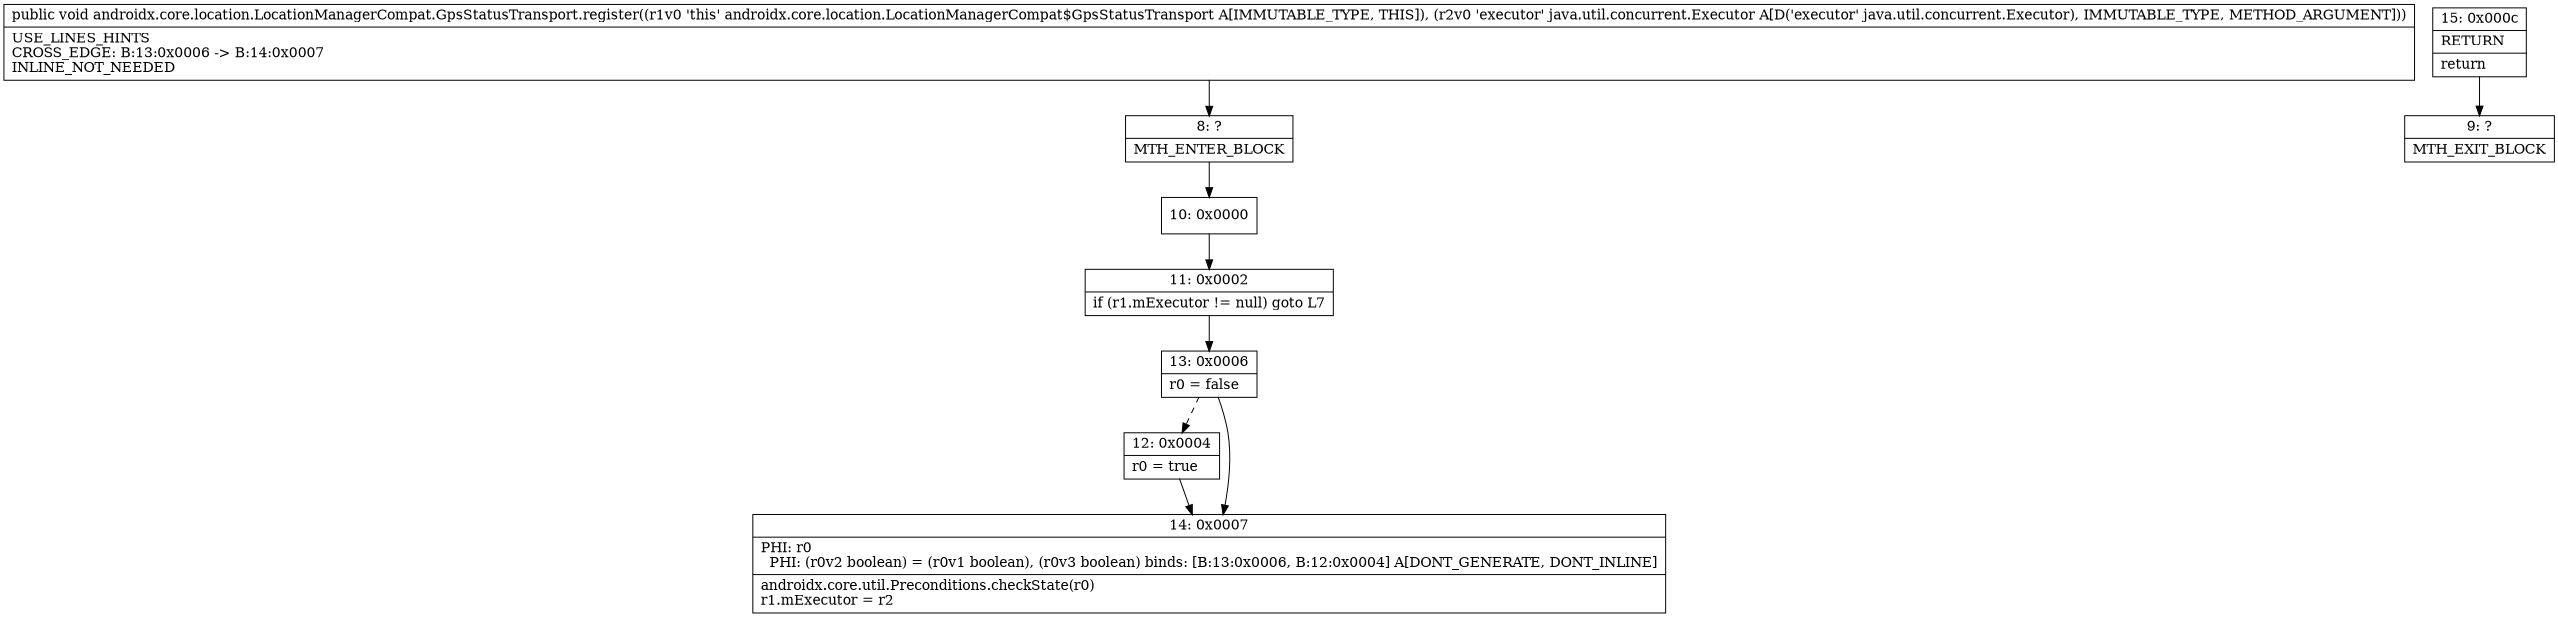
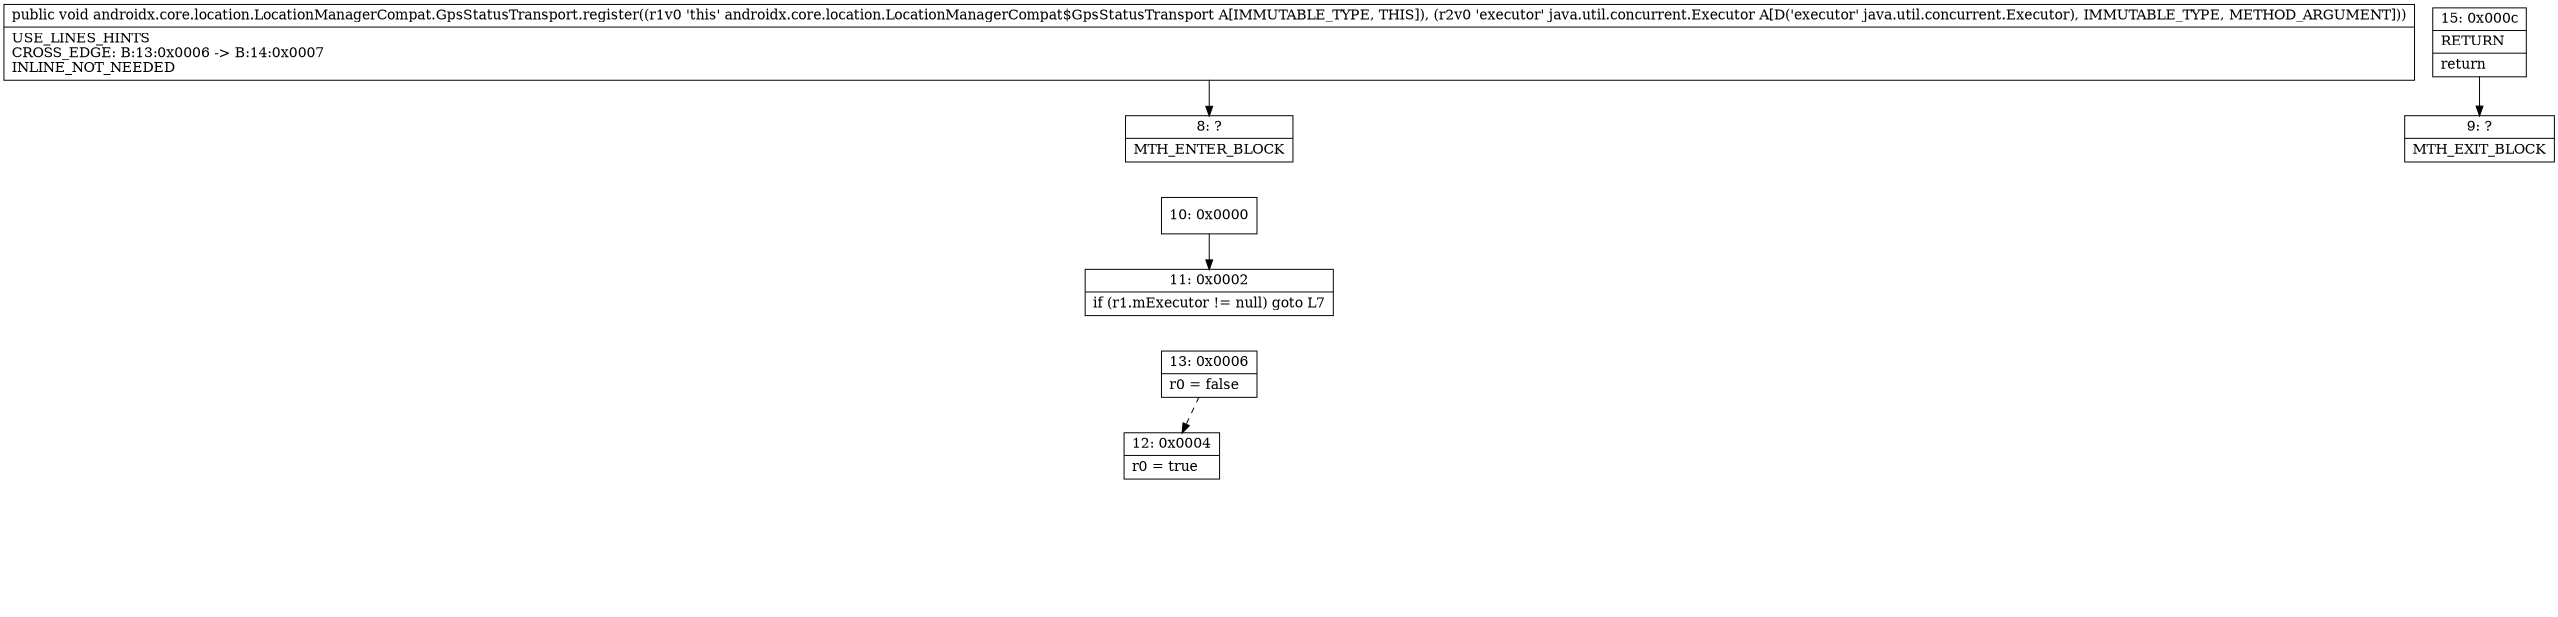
(1209, 175) -> none
(1209, 328) -> none
(1209, 564) -> none
